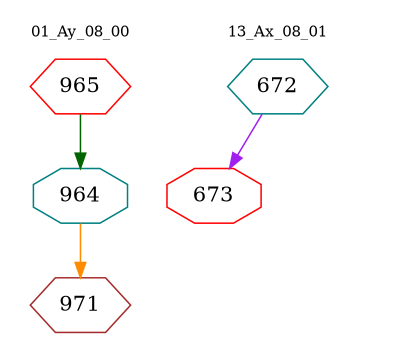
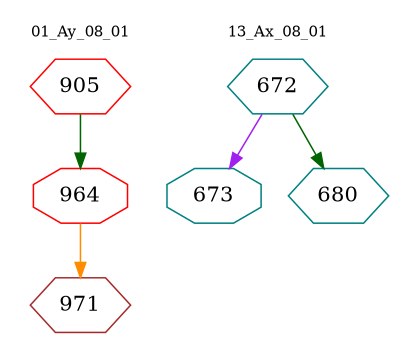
(80, 33) -> (80, 33)
(80, 87) -> (80, 87)
(80, 196) -> (80, 196)
(214, 196) -> (214, 196)
none -> (339, 196)
